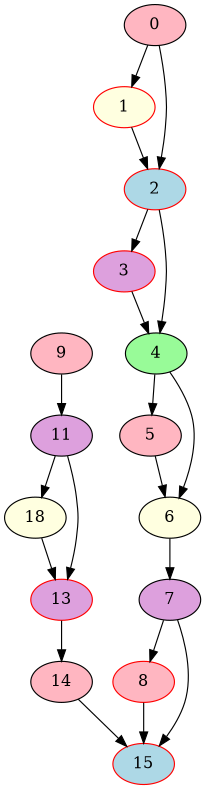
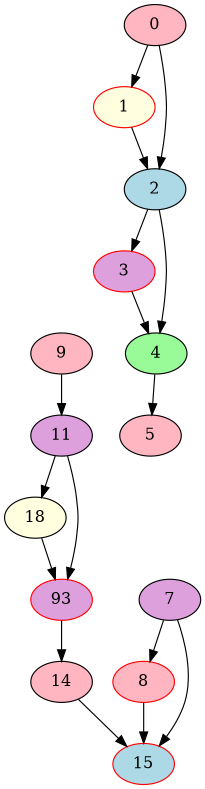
(155, 189) -> (155, 189)
(170, 518) -> none
(62, 600) -> (62, 600)
